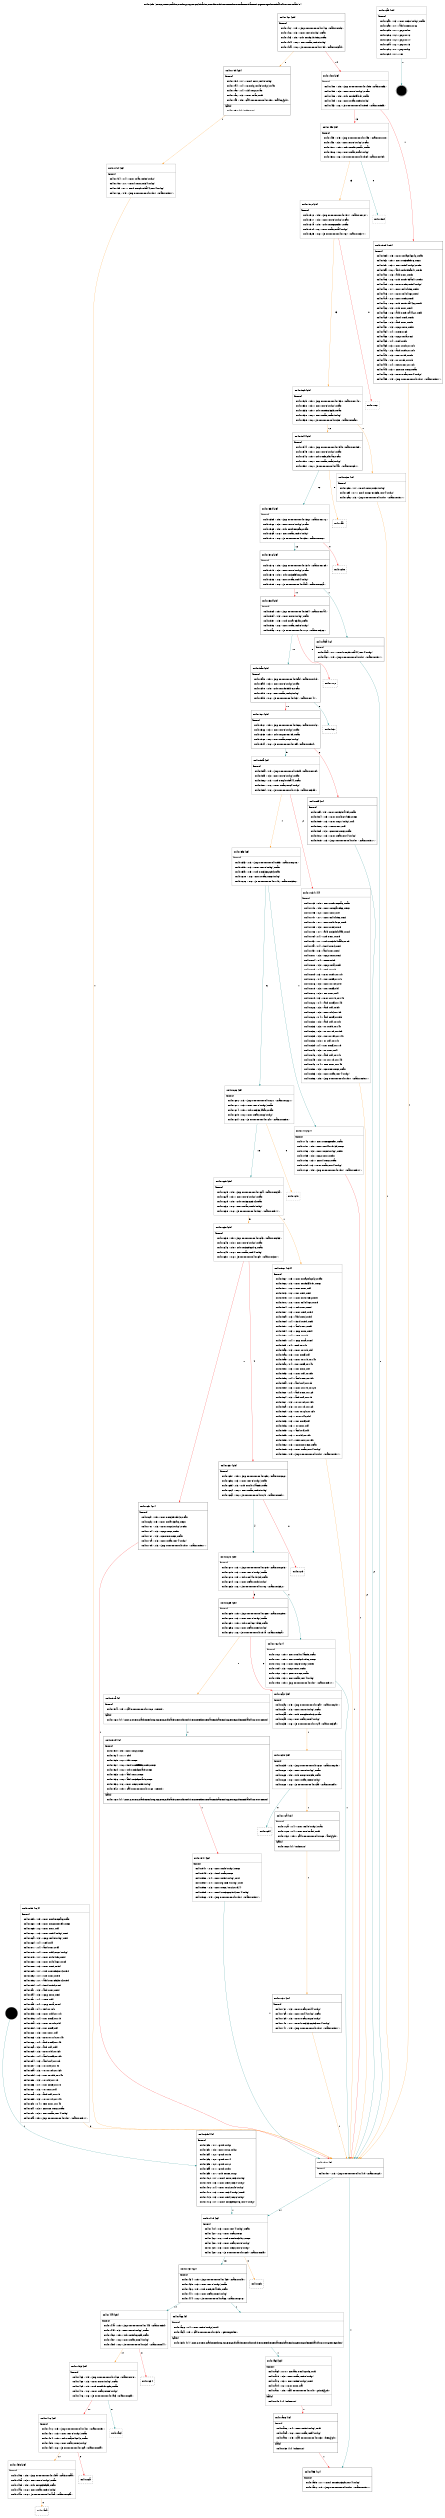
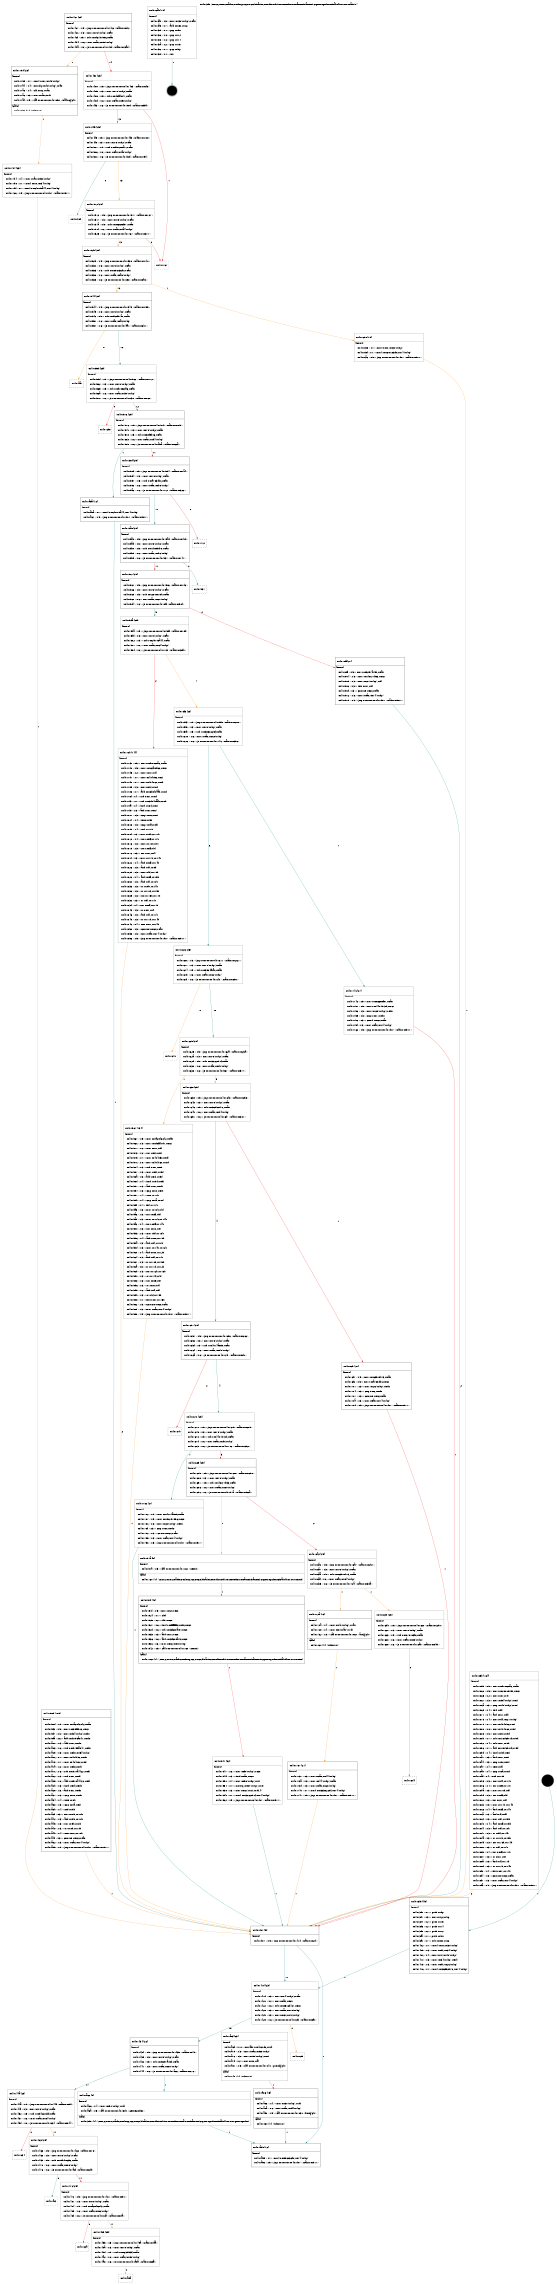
(407, 172) -> (167, 182)
(307, 1800) -> (341, 1598)
(275, 2351) -> (231, 2134)
